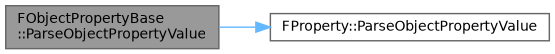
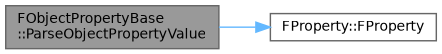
(410, 27) -> (353, 27)
